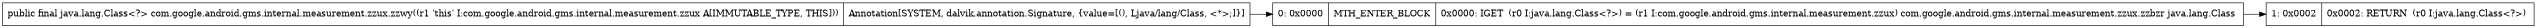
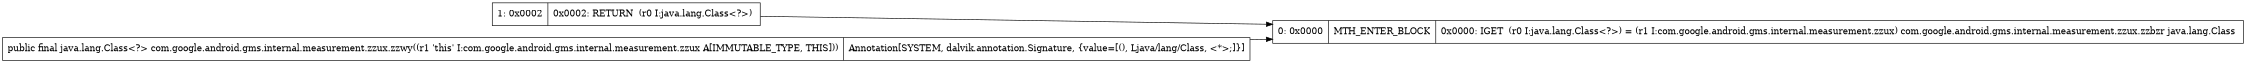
(2252, 14) -> (1013, 20)
